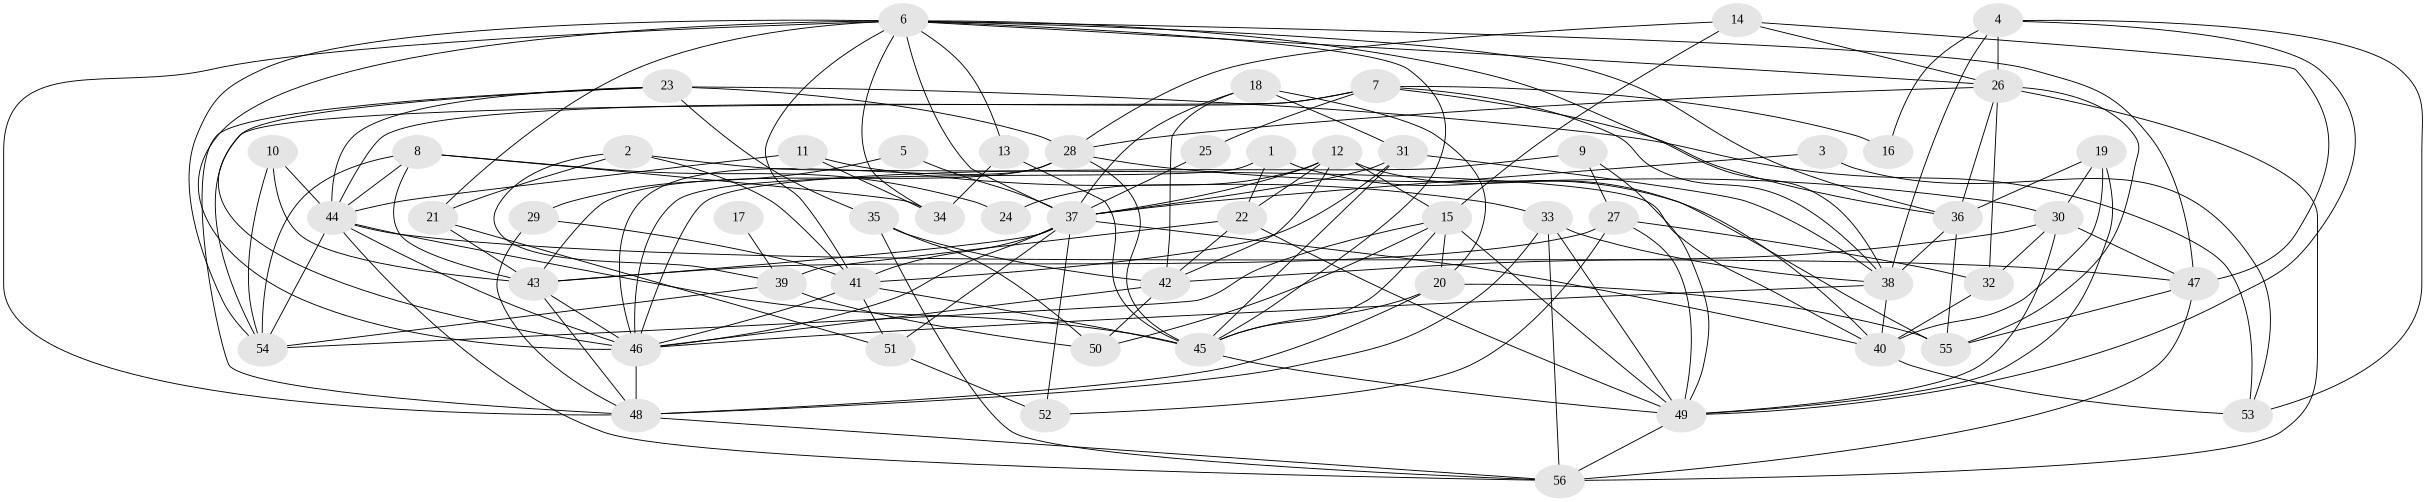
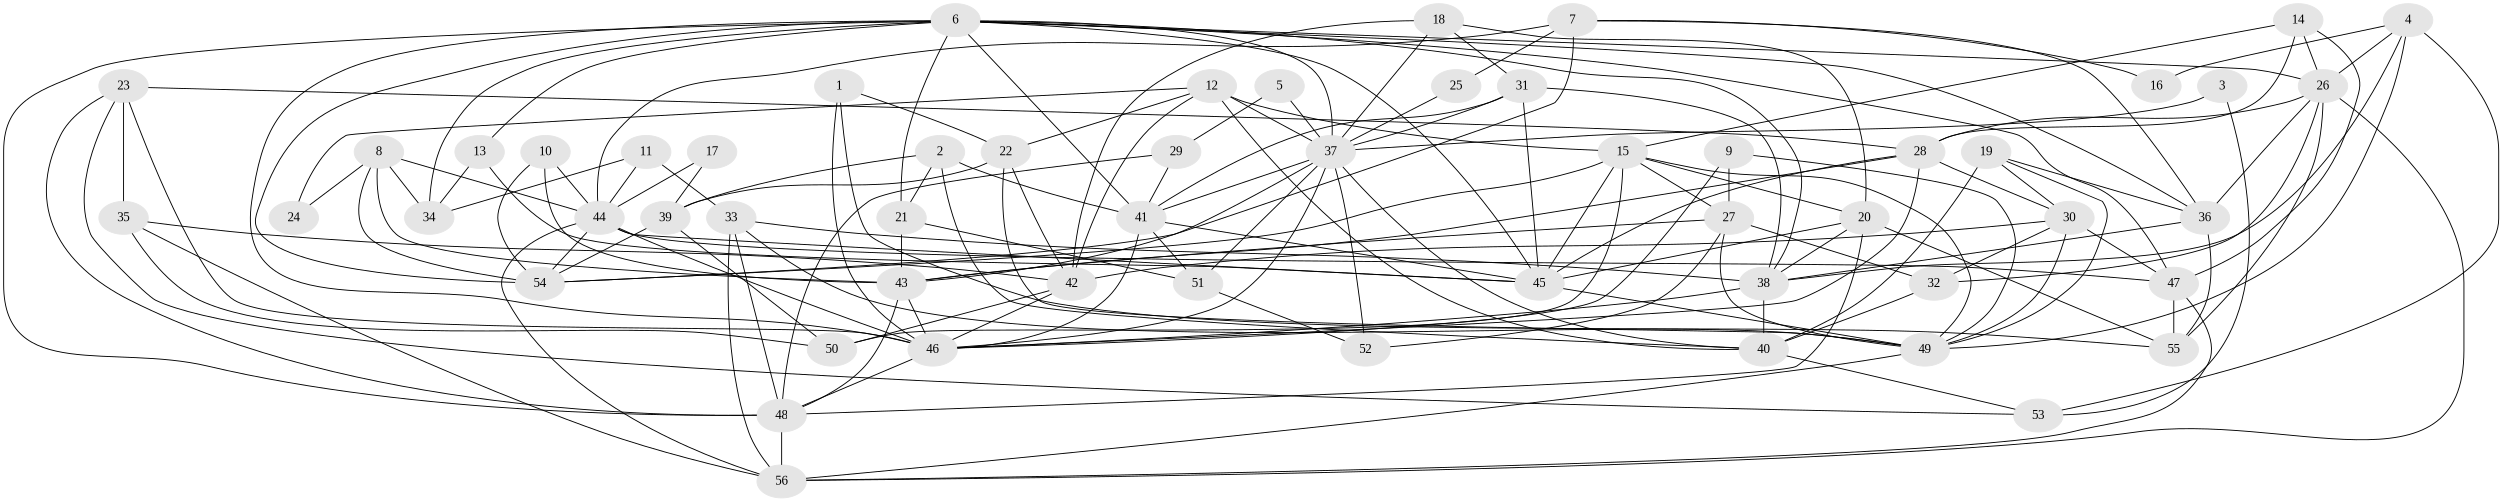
(433, 107) -> (656, 185)
(1636, 153) -> (1812, 252)
none -> (1676, 185)
